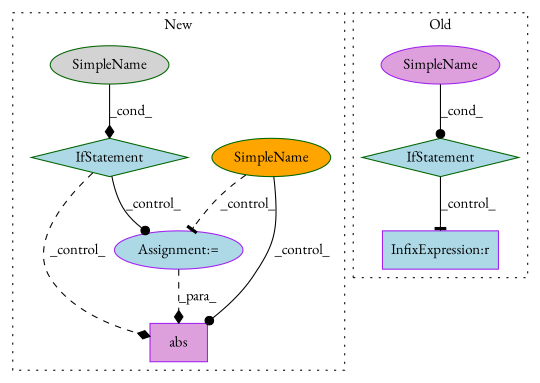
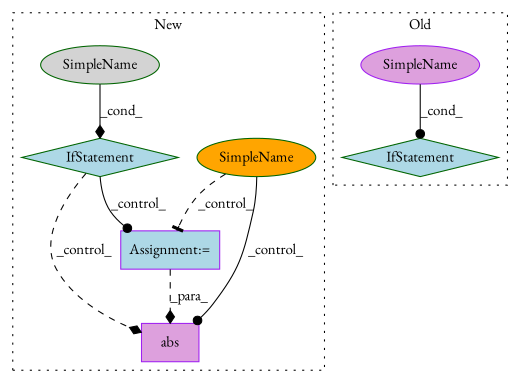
(179, 250) -> (170, 250)
(440, 250) -> none
